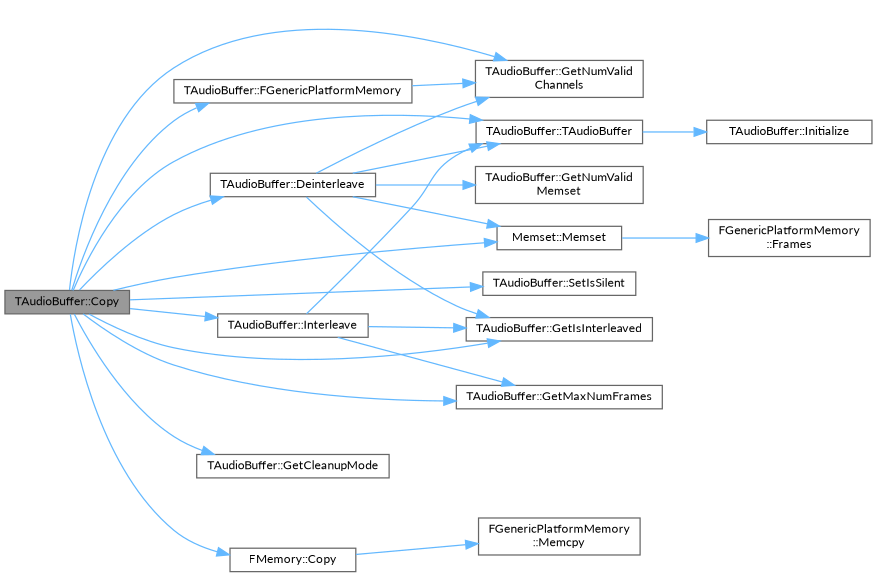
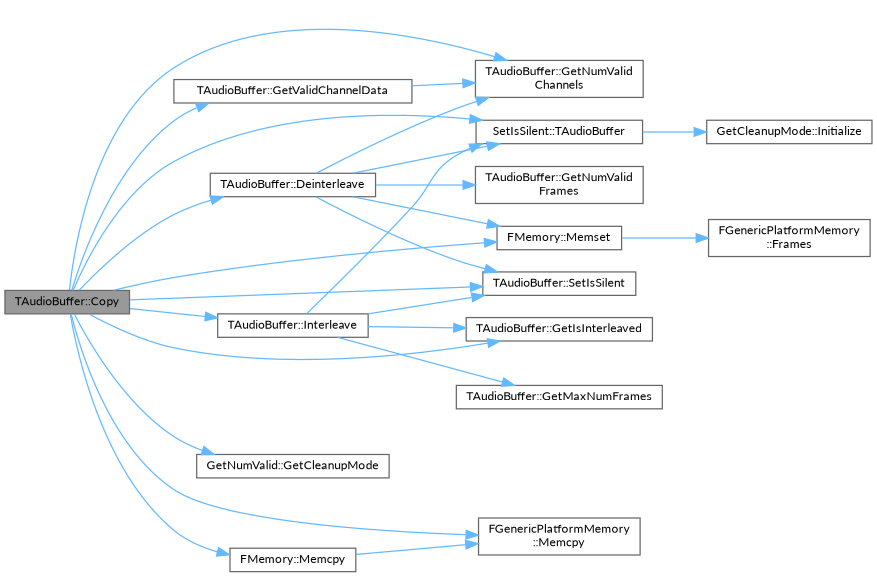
(293, 91) -> (293, 91)
(559, 132) -> (559, 132)
(789, 132) -> (789, 132)
(559, 185) -> (559, 185)
(559, 238) -> (559, 238)
(386, 264) -> (399, 237)
none -> (420, 306)
(256, 385) -> (215, 506)
(293, 466) -> (293, 466)
(293, 560) -> (293, 560)
